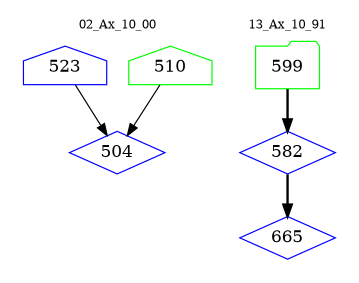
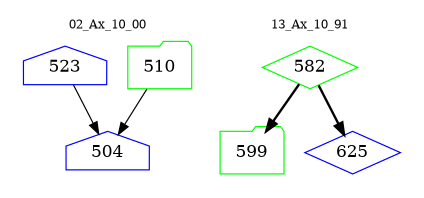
(170, 67) -> (160, 67)
(288, 104) -> (286, 103)
(117, 153) -> (108, 153)
(288, 153) -> (310, 67)
(288, 238) -> (353, 153)
